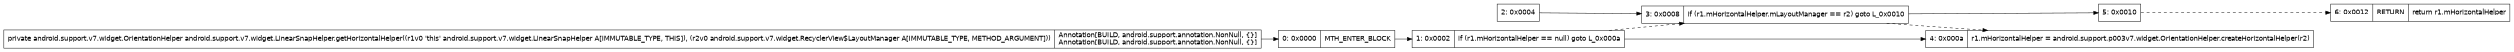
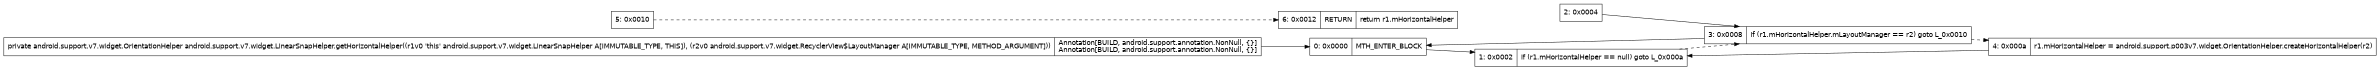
(2001, 13) -> (1568, 42)
(1773, 39) -> (1840, 53)
